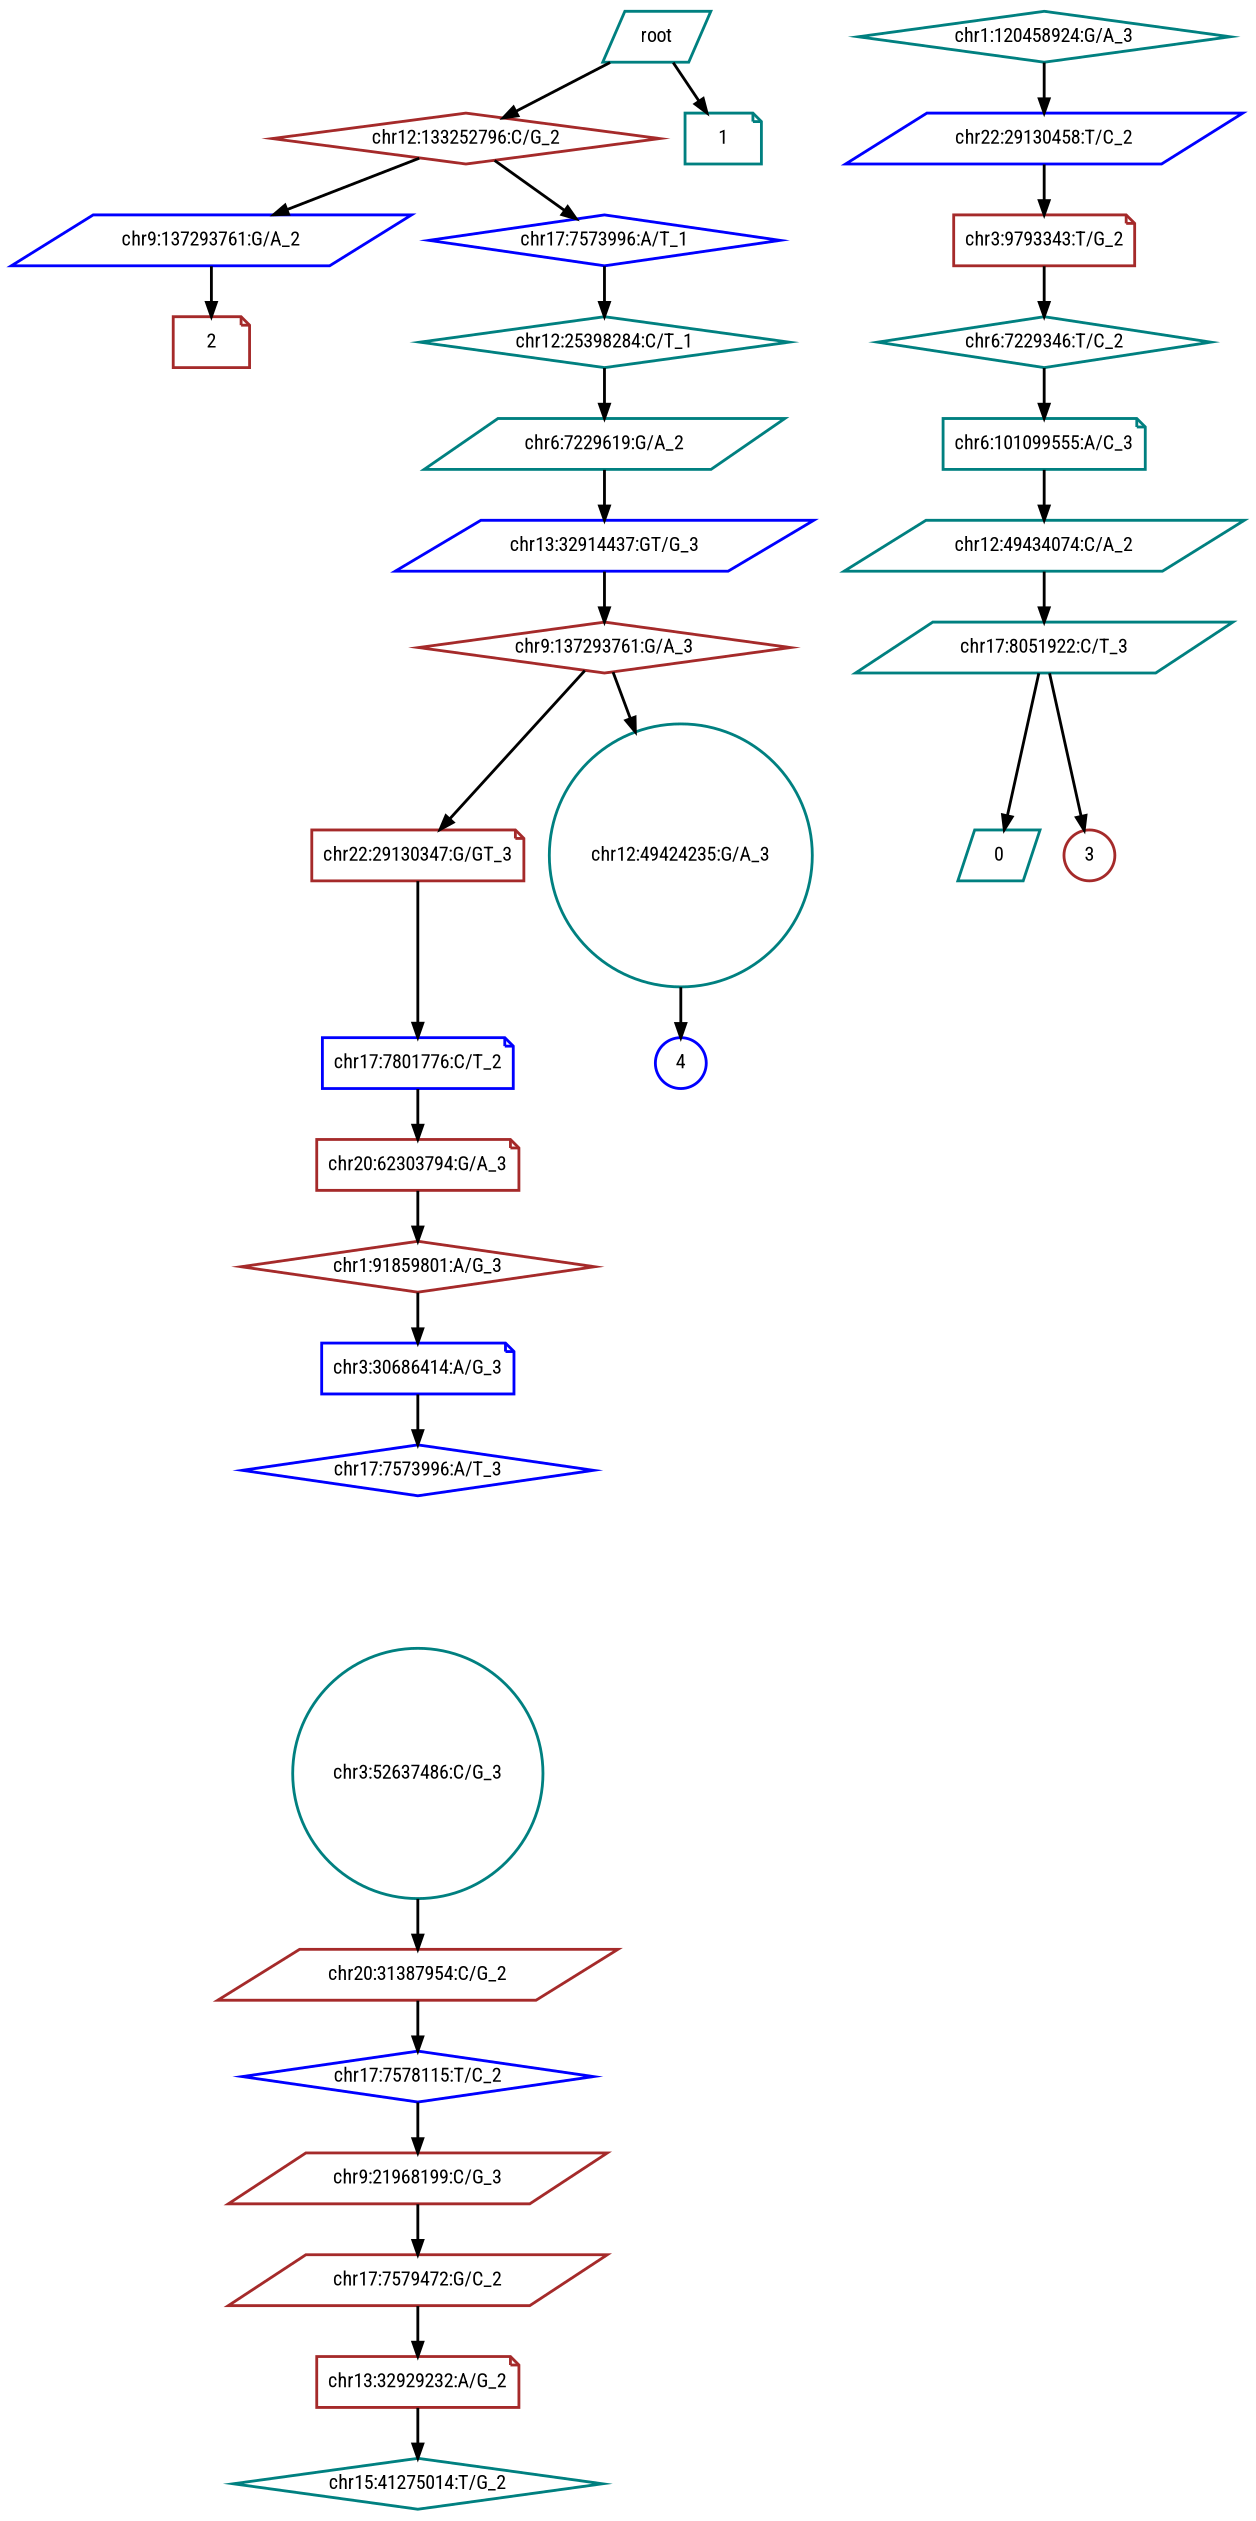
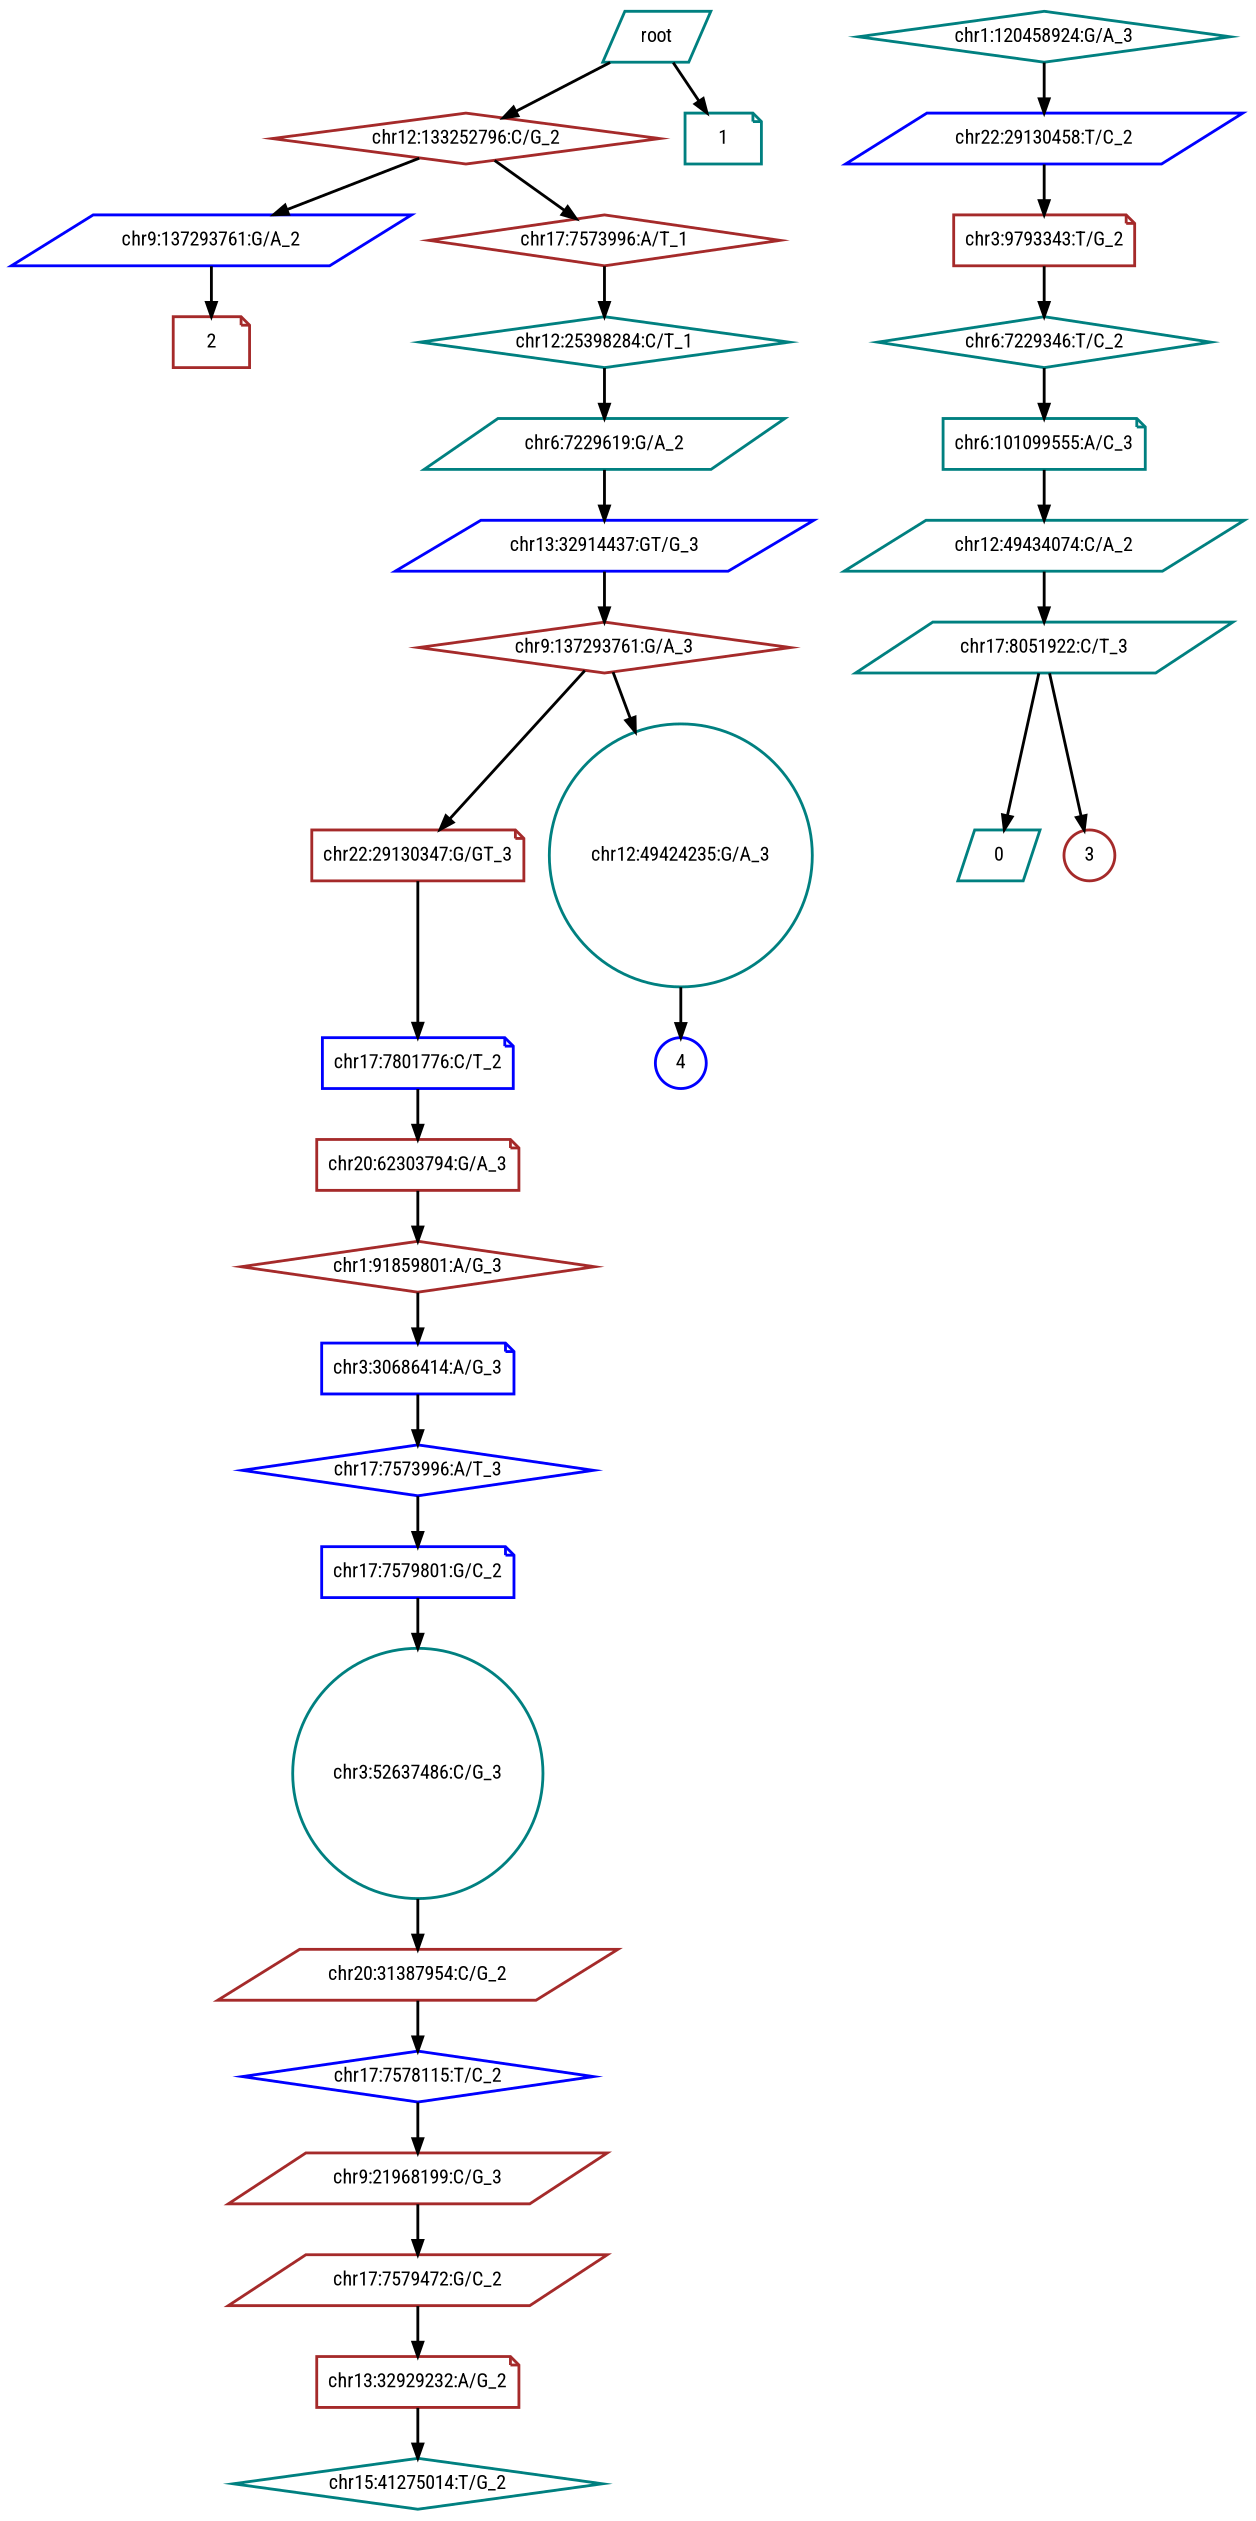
(604, 240) -> (604, 240)
none -> (418, 1572)
